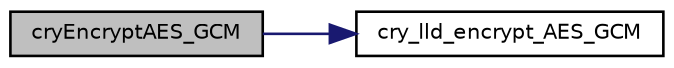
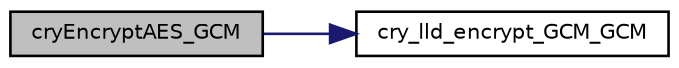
(510, 34) -> (512, 34)
